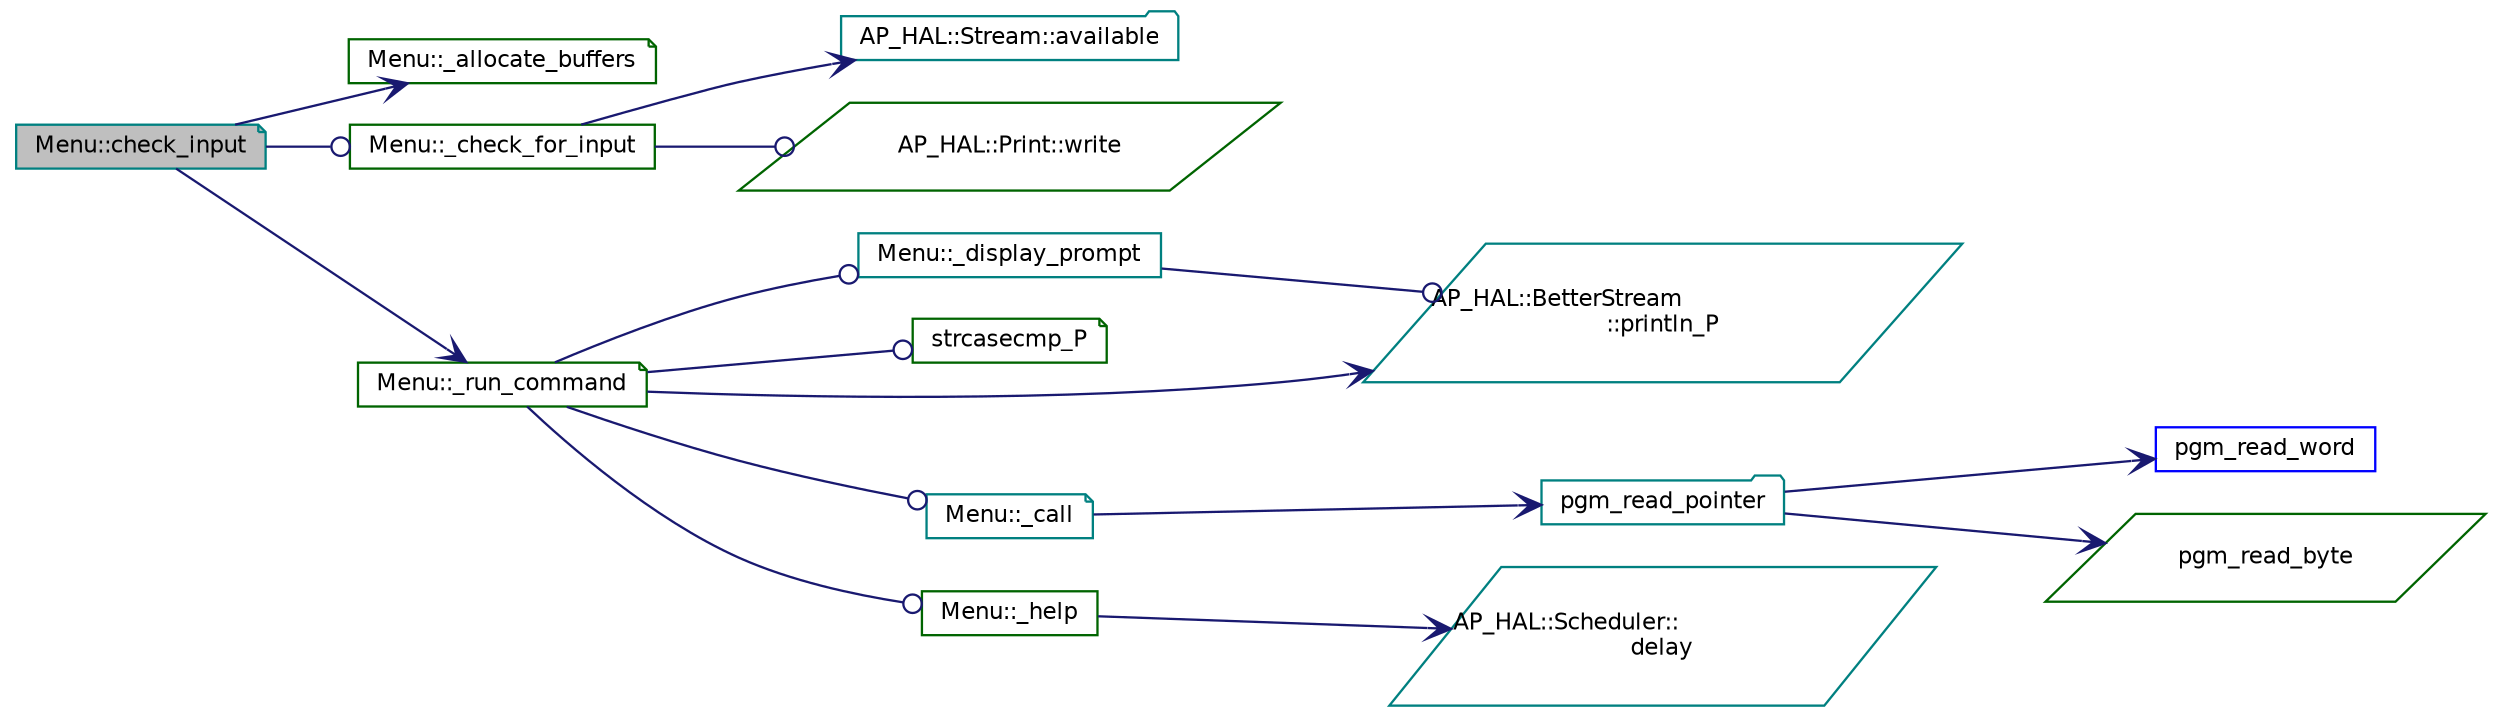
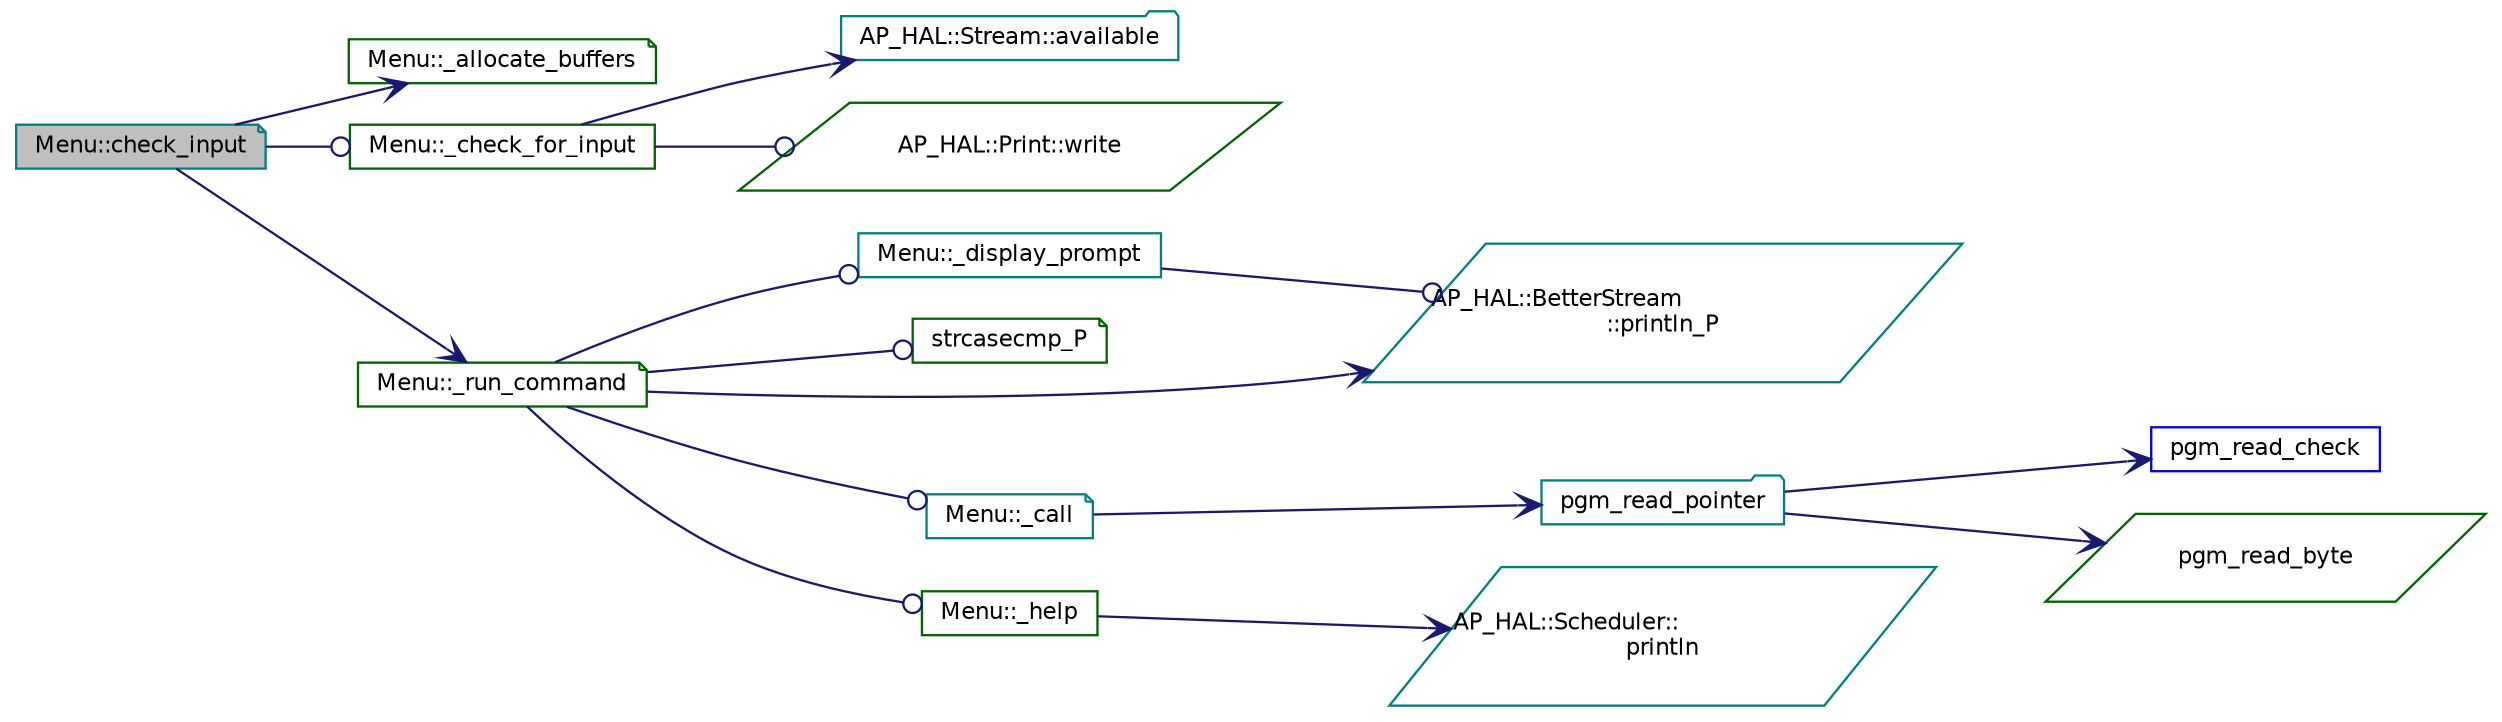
(2266, 449) -> (2266, 449)
(1663, 636) -> (1663, 636)
